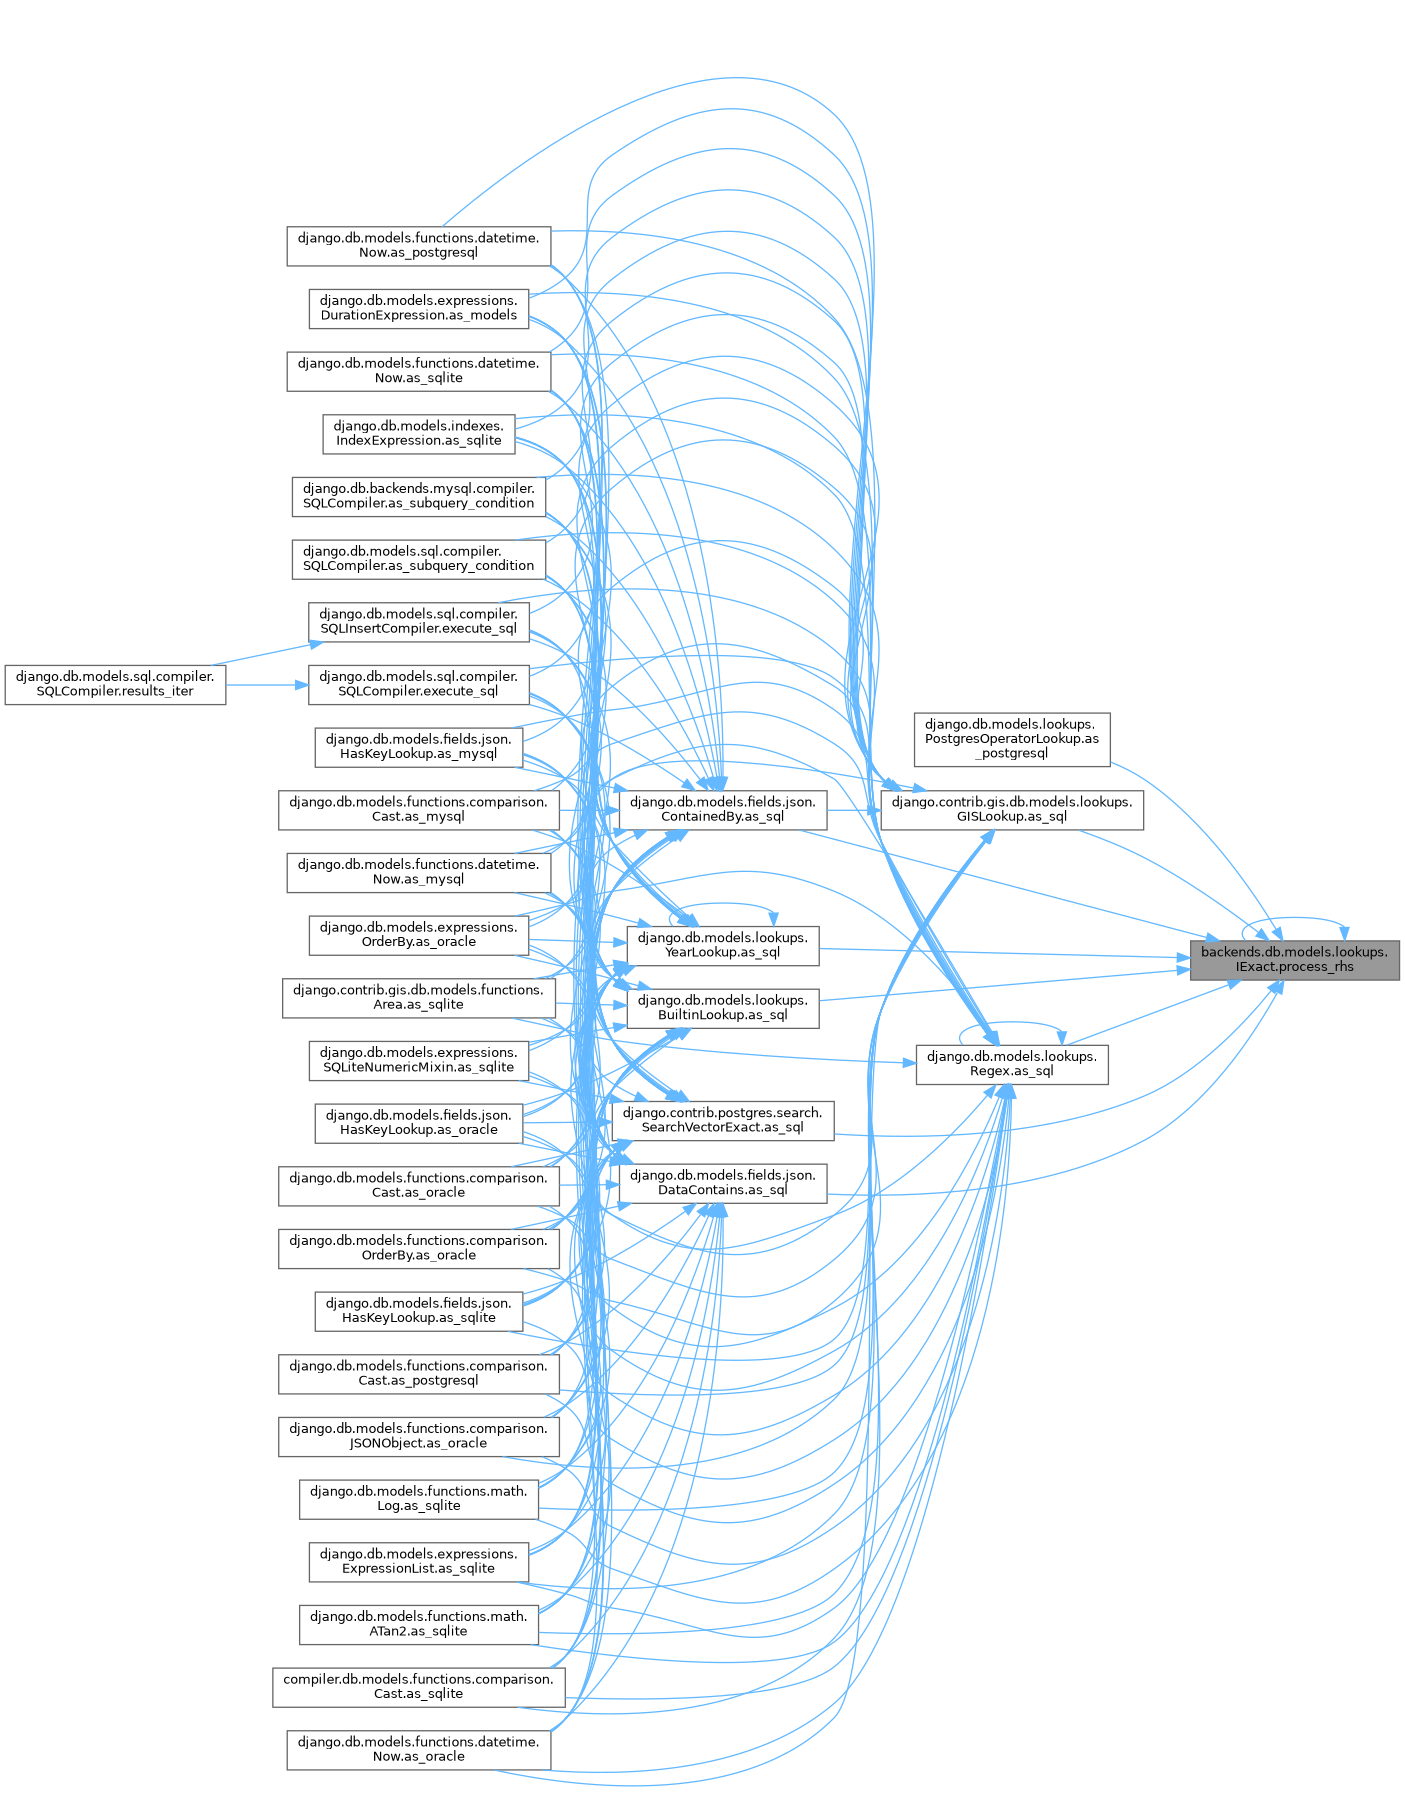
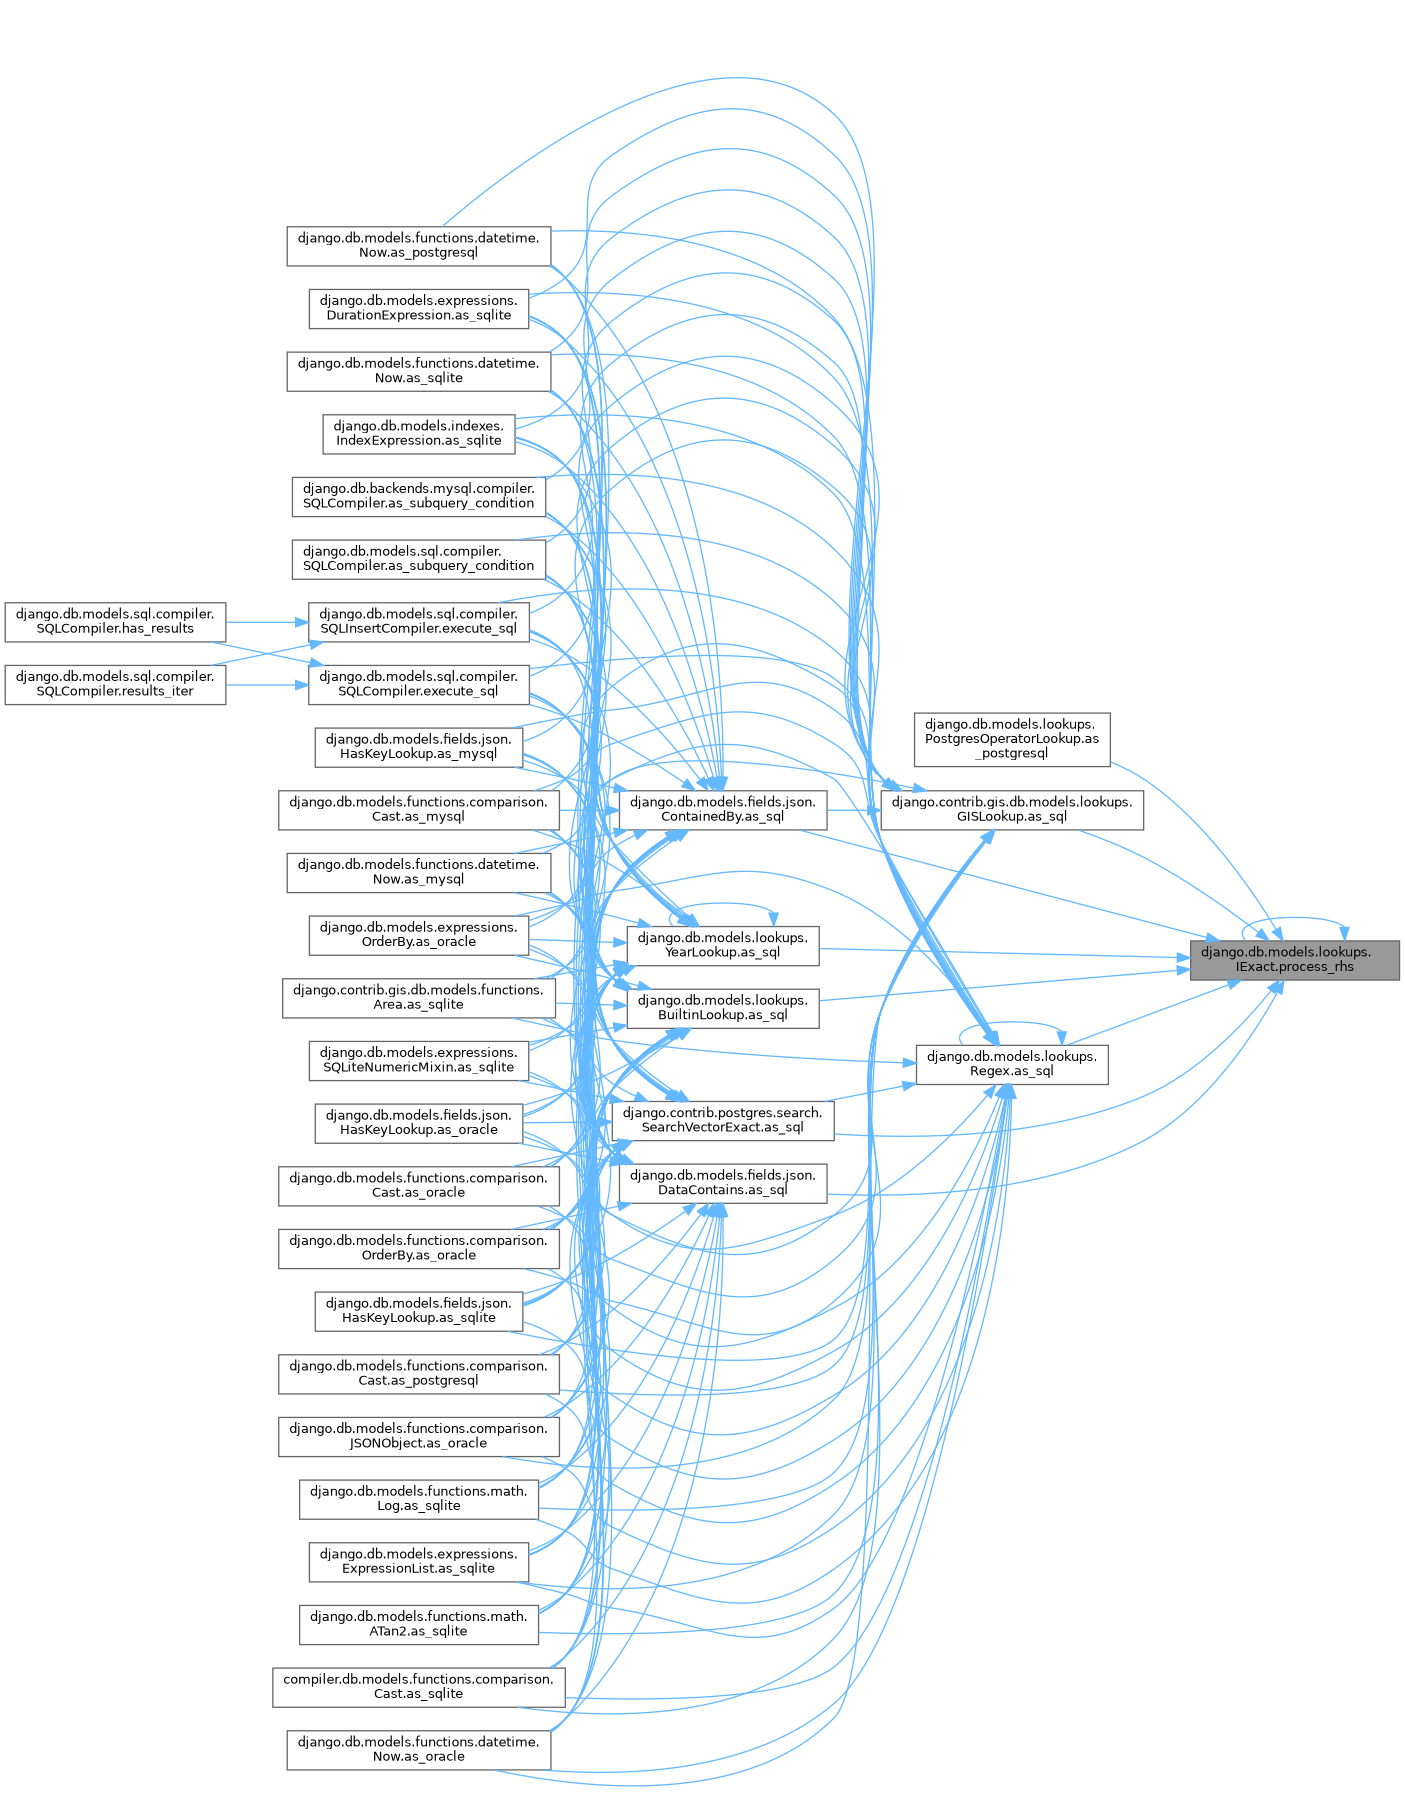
(419, 309) -> (419, 309)
(634, 571) -> none
none -> (116, 622)
(590, 684) -> none
(1295, 960) -> (1295, 960)
(583, 1185) -> none
(885, 1568) -> (860, 1094)
